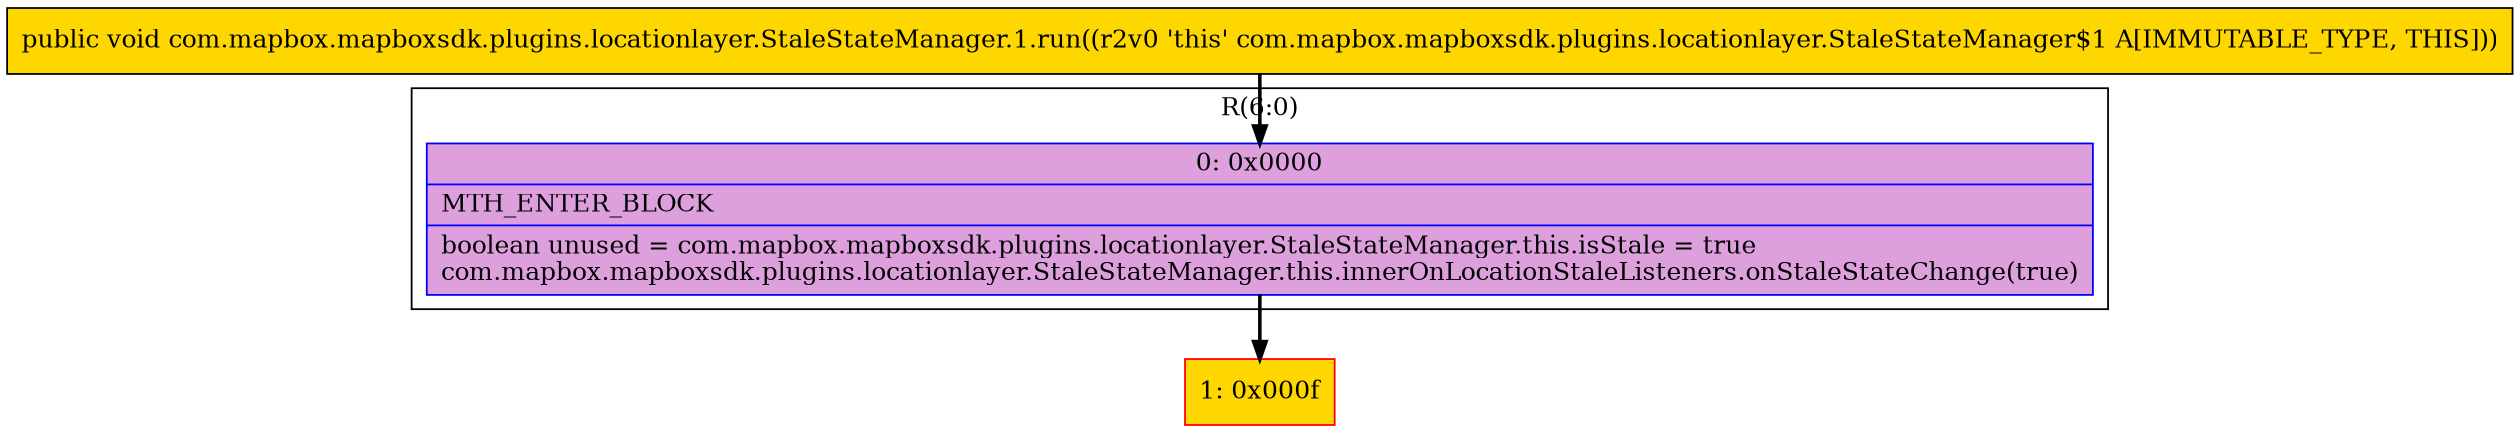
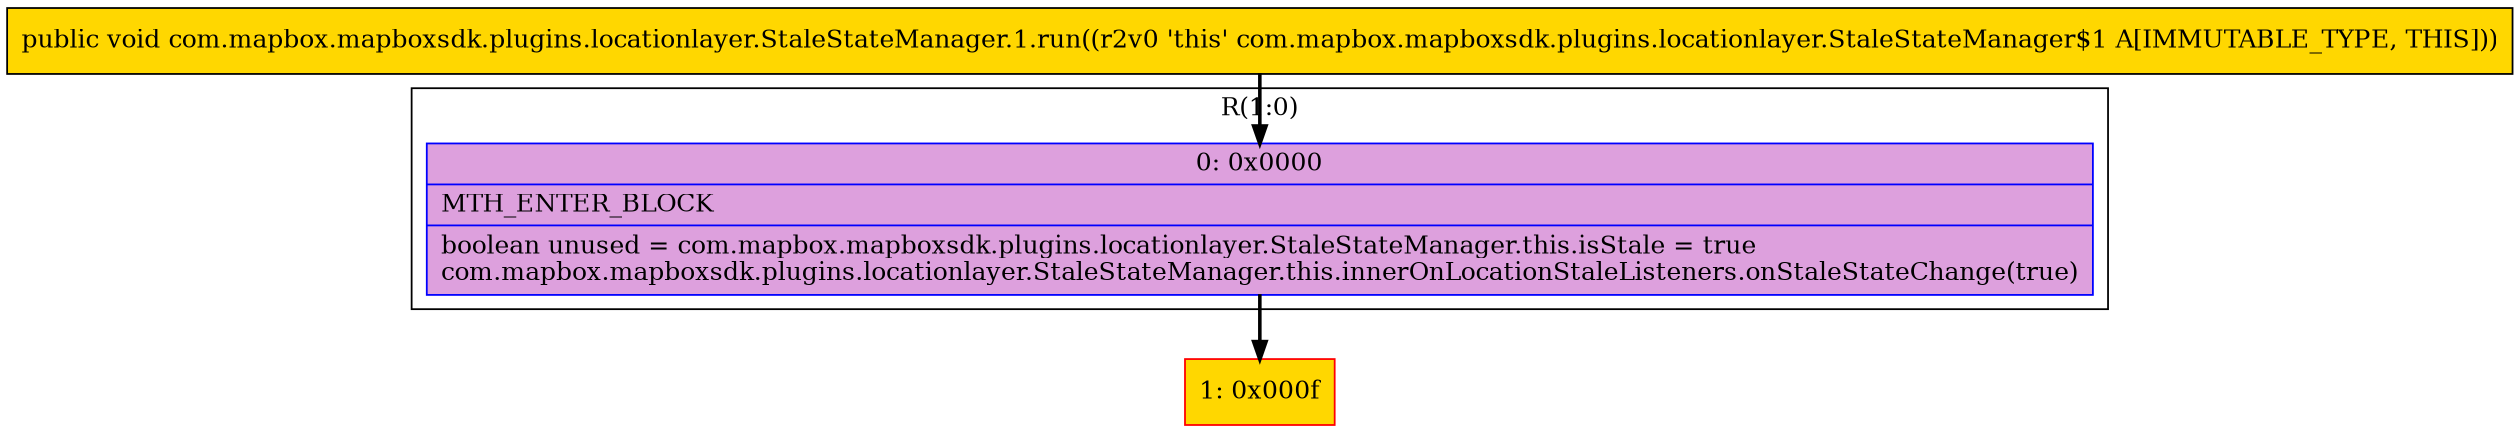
(1260, 109) -> (1260, 109)
